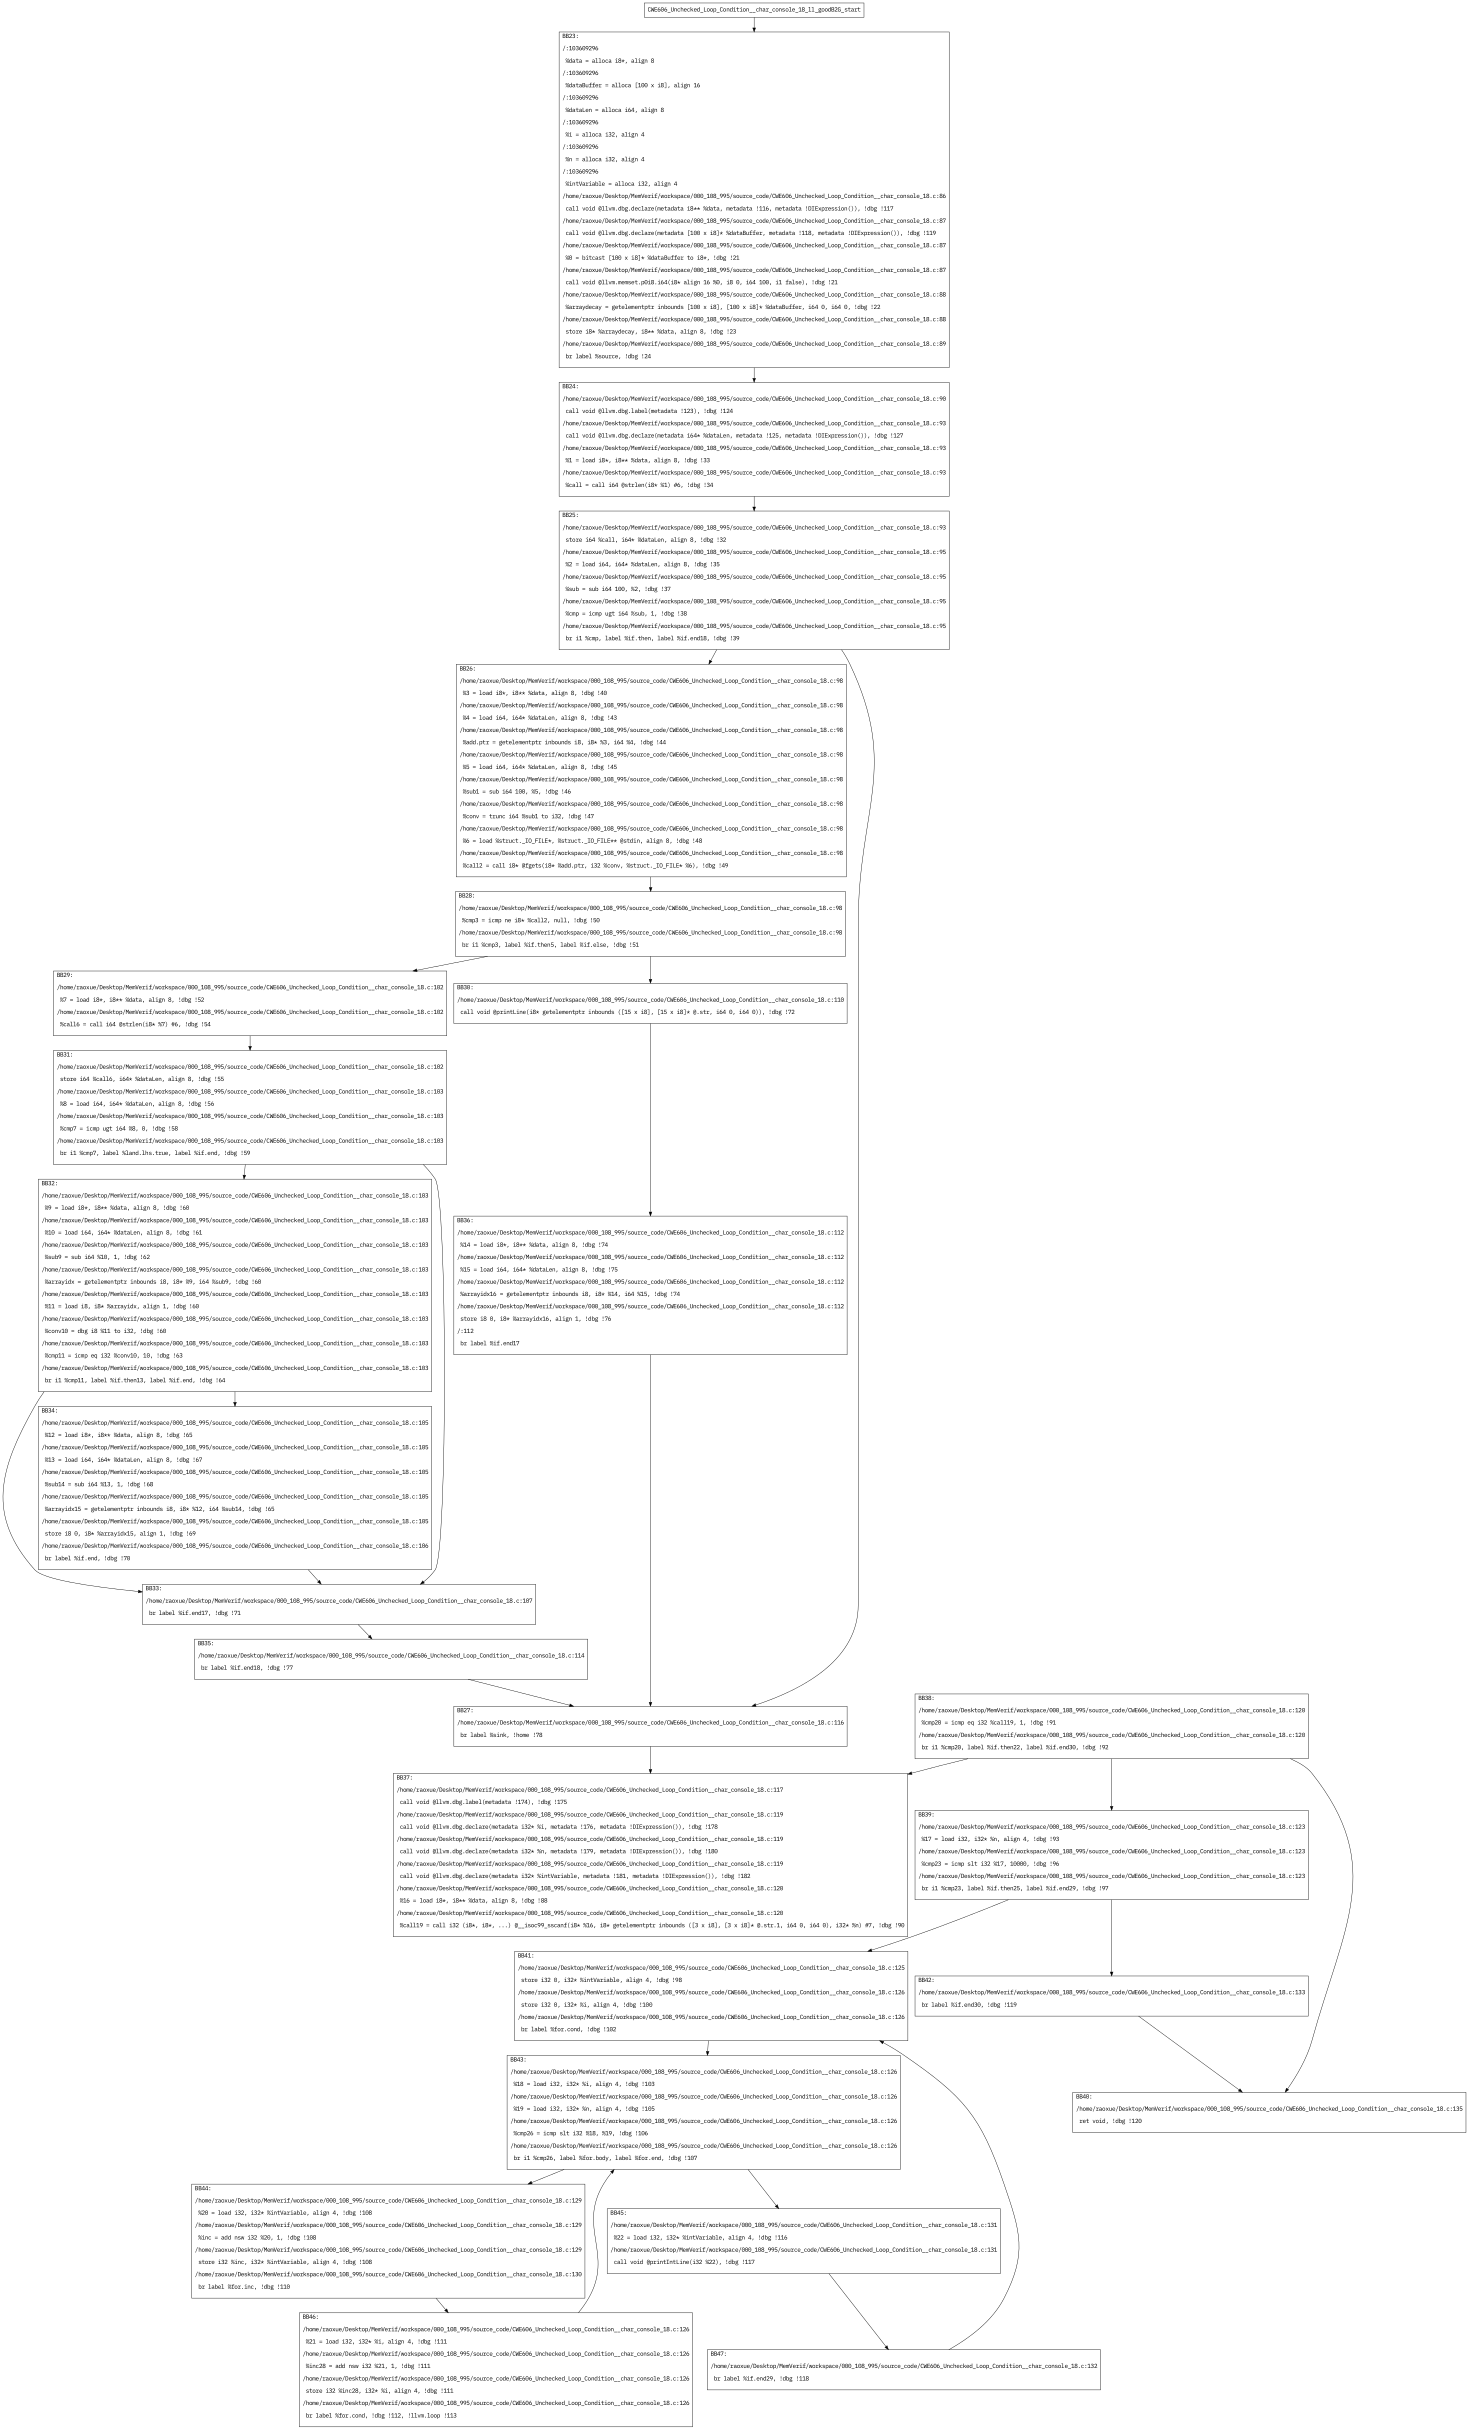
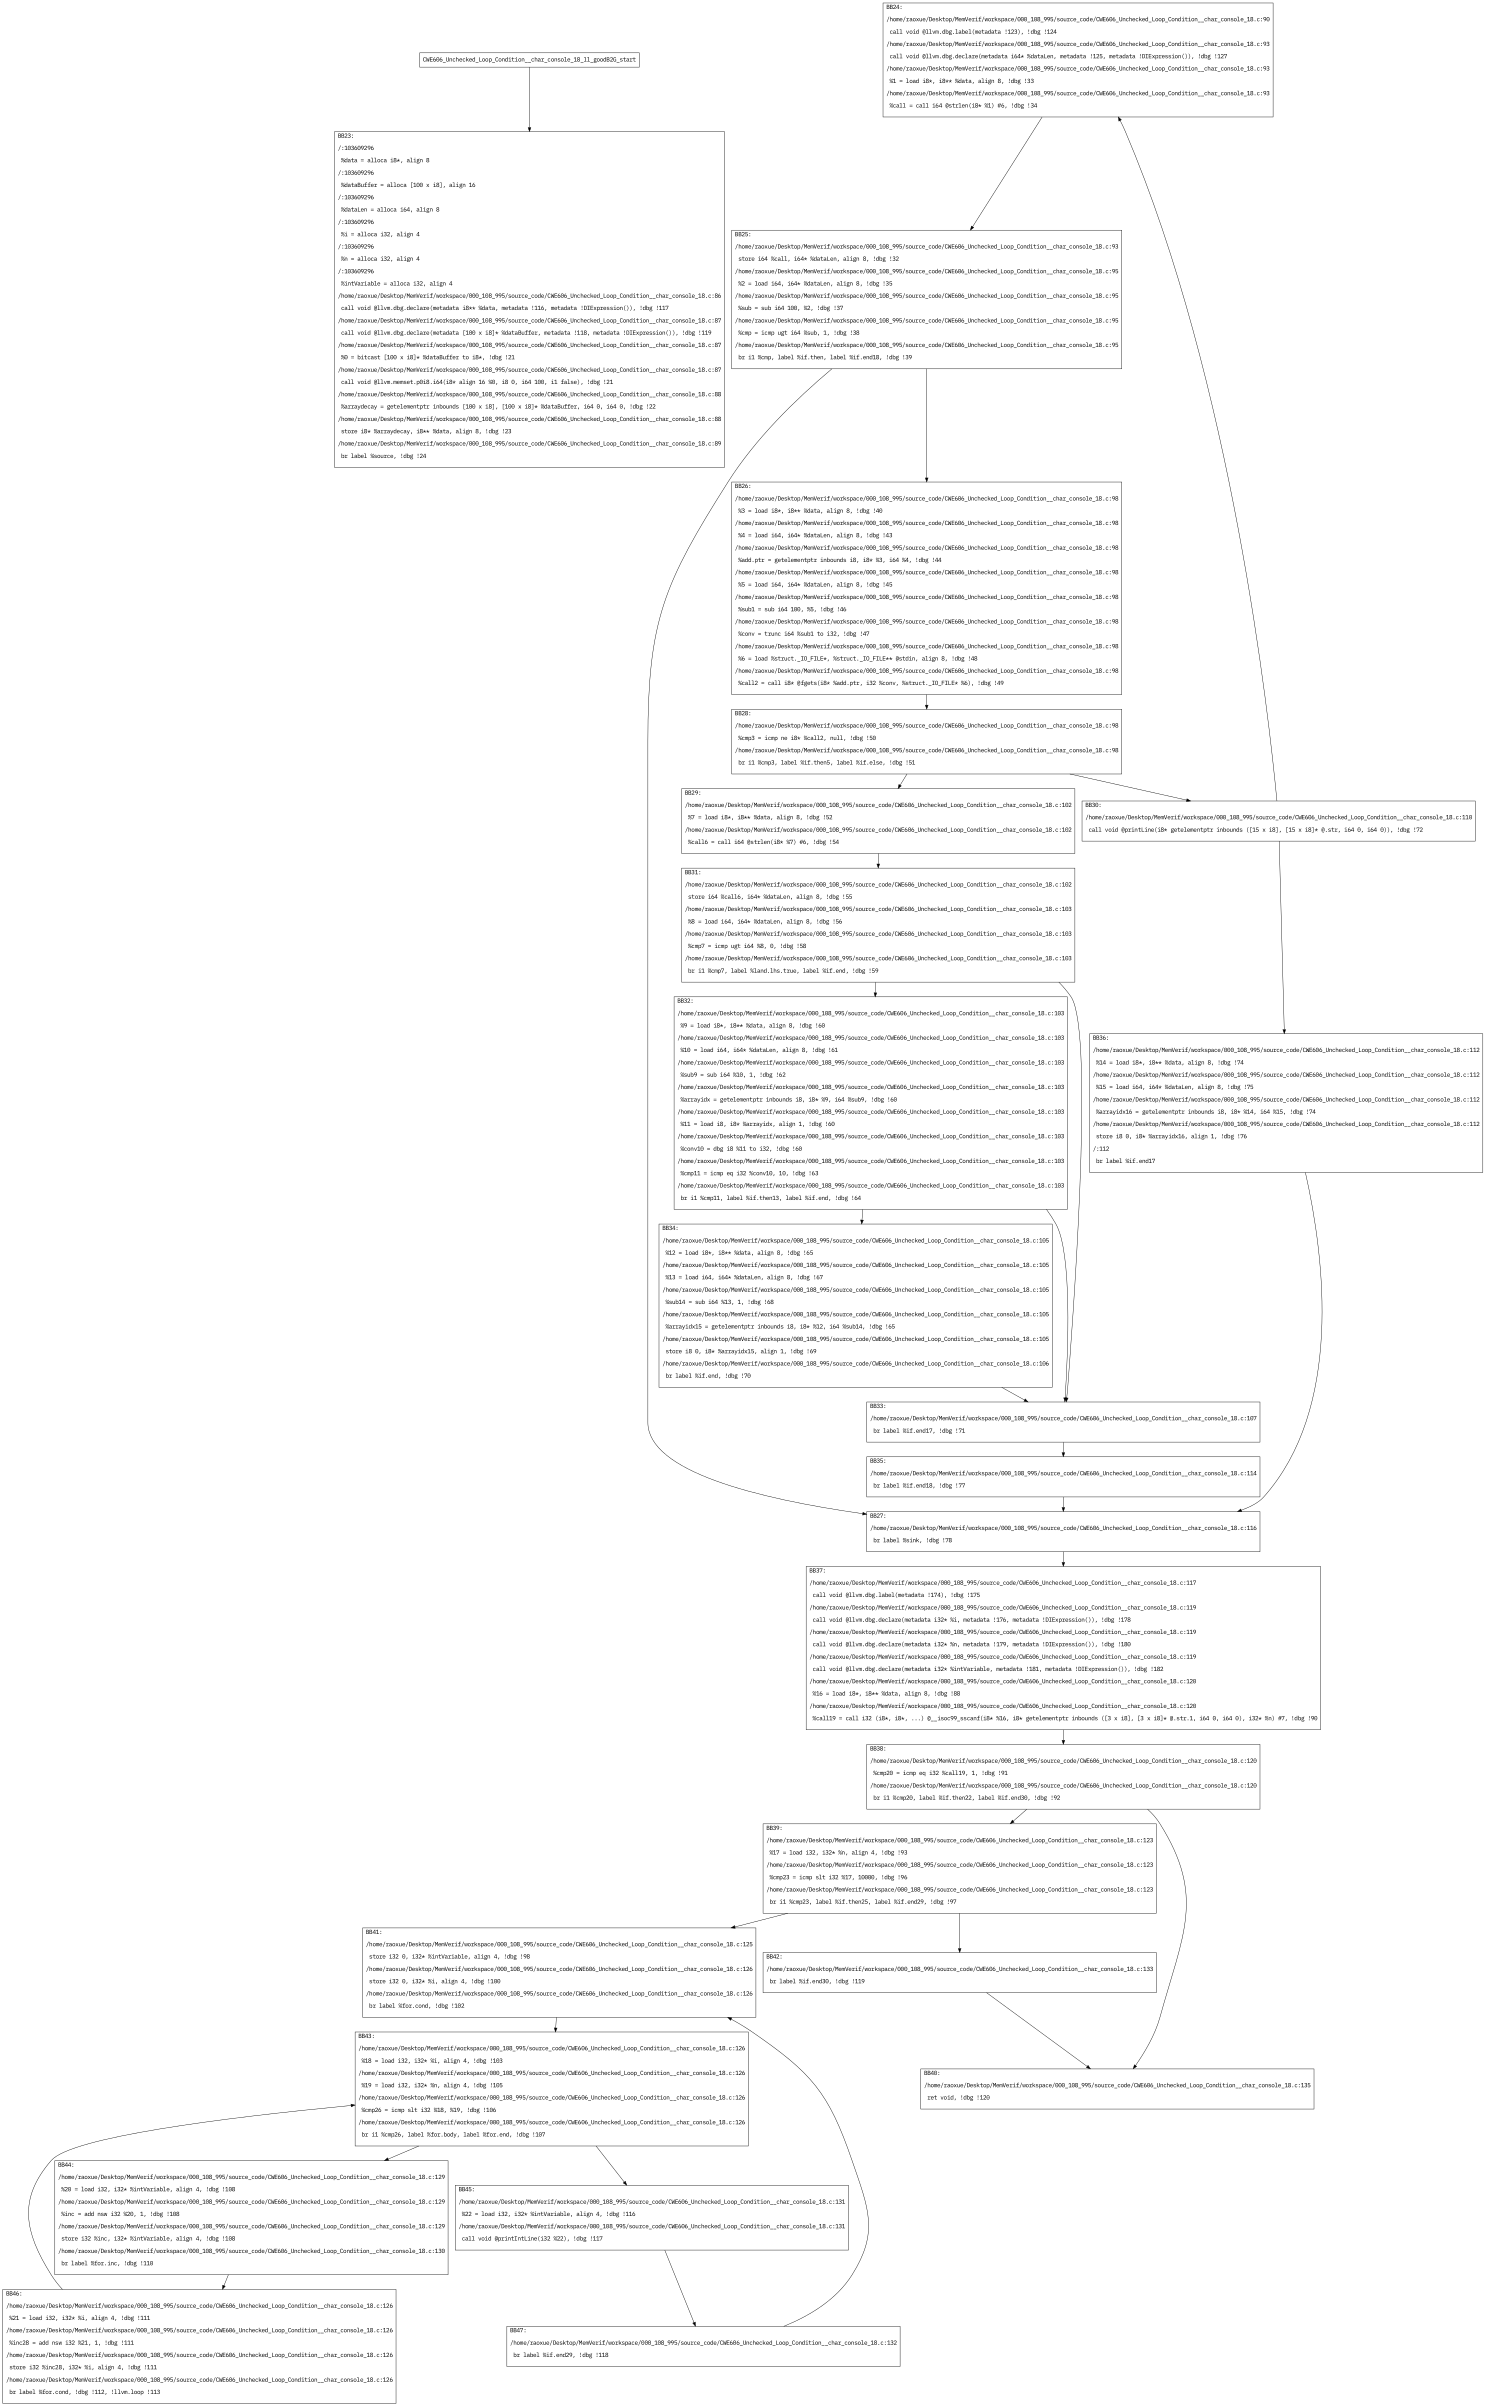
(754, 373) -> (1223, 455)
(500, 1735) -> (911, 1541)
(940, 1766) -> (1063, 1735)
